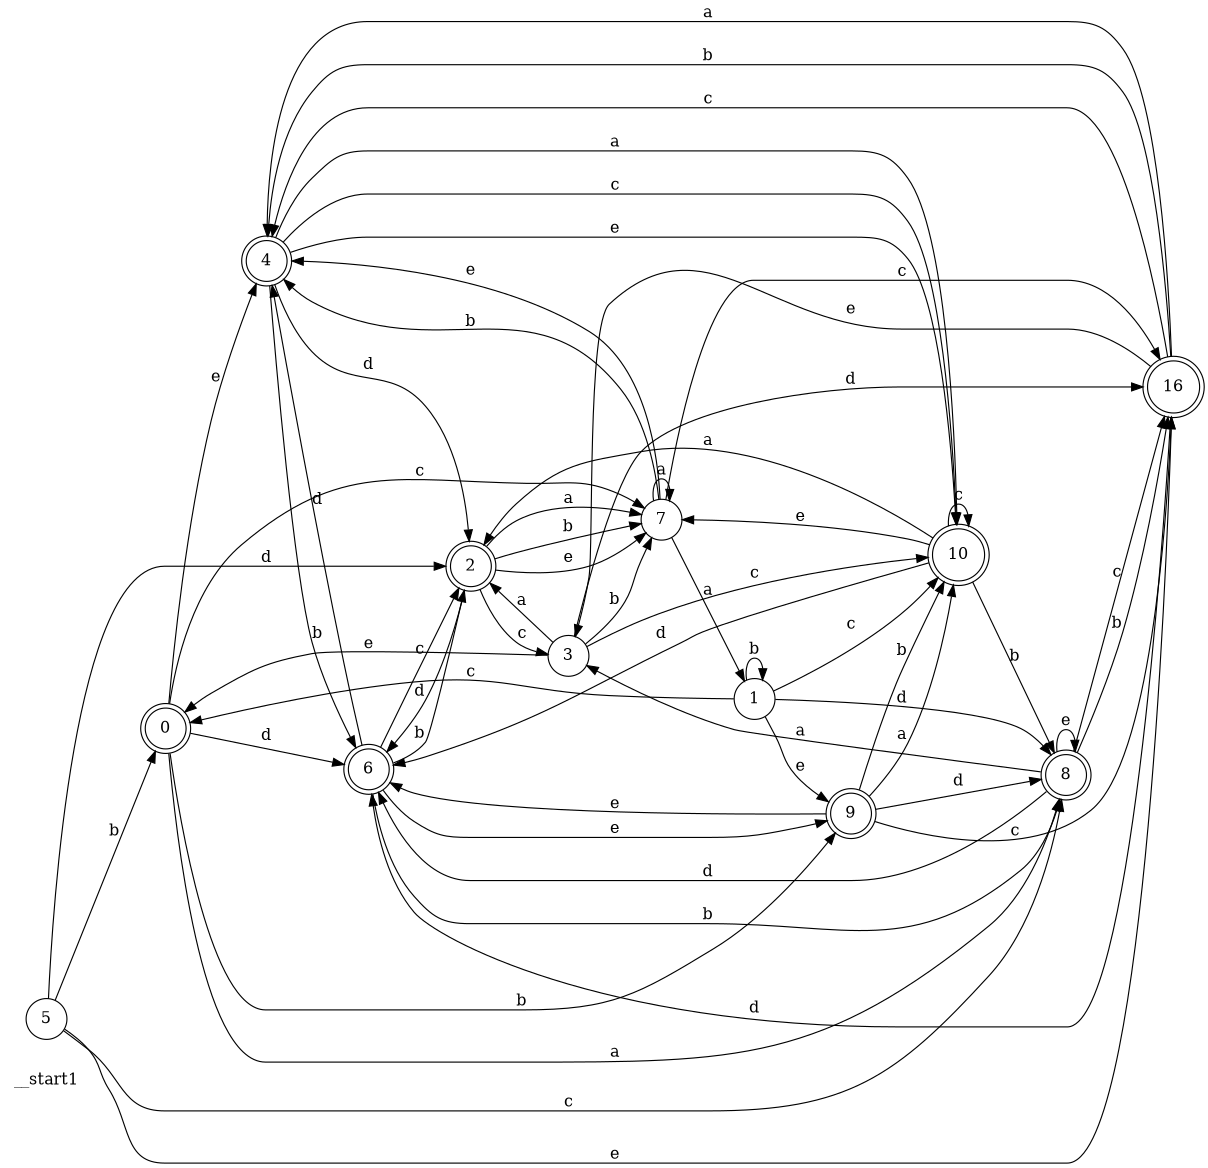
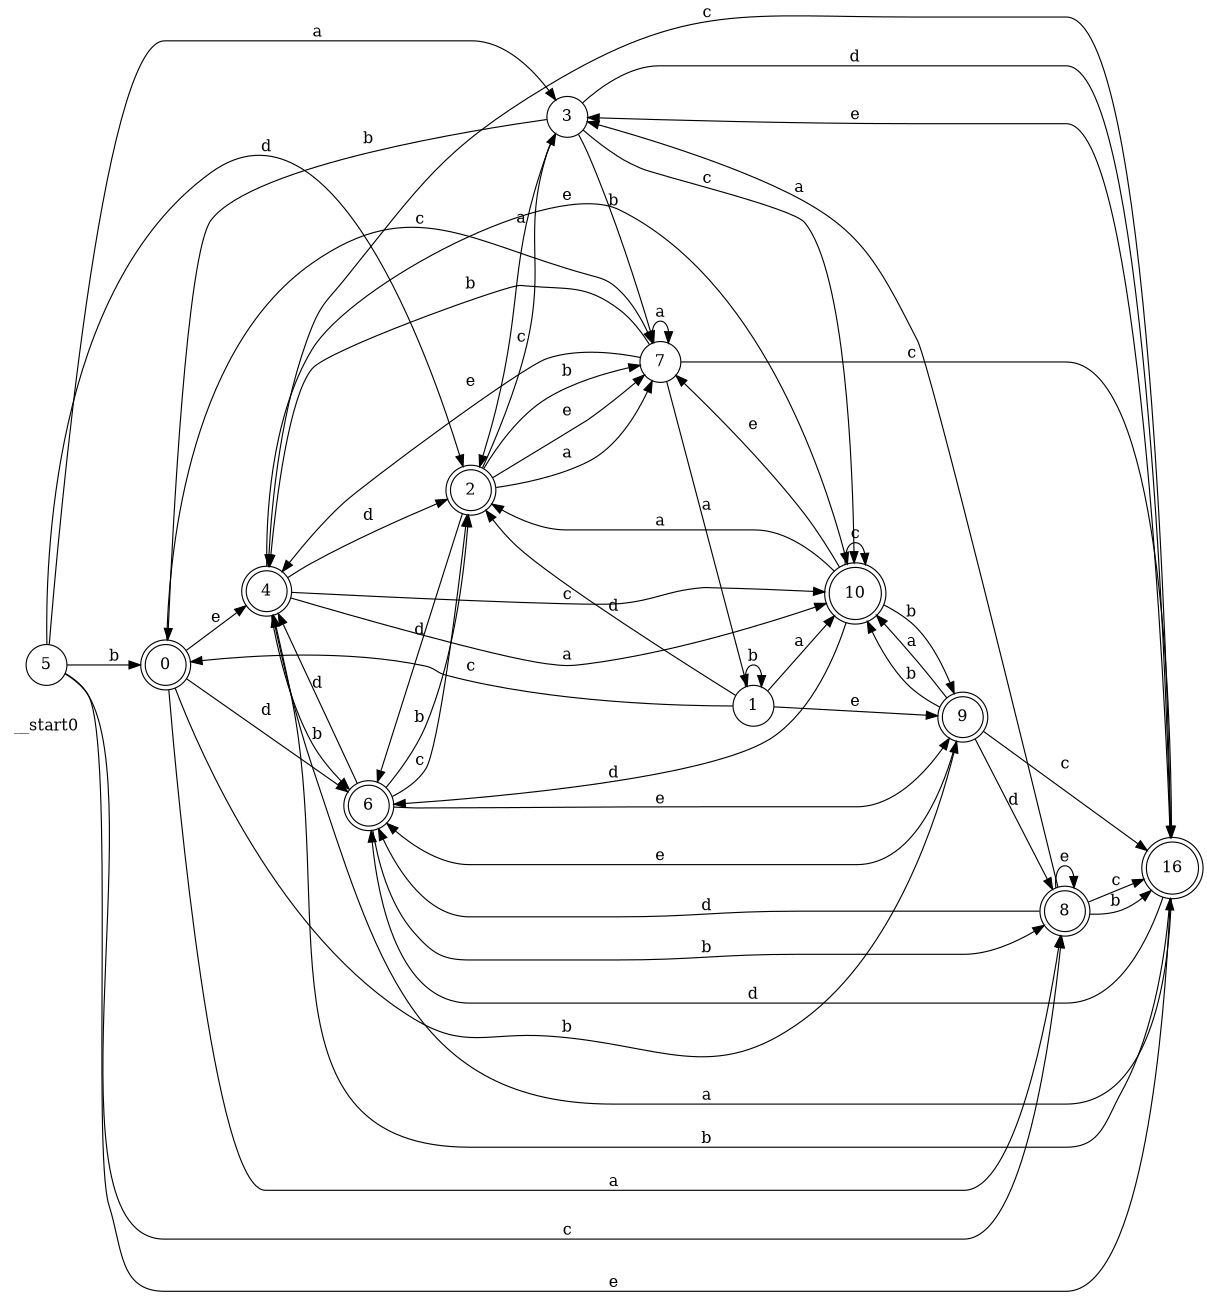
none -> (117, 137)
(851, 625) -> (799, 642)
(369, 644) -> (369, 139)
(1011, 662) -> (924, 637)
(913, 708) -> (609, 614)
(47, 1080) -> (47, 726)
